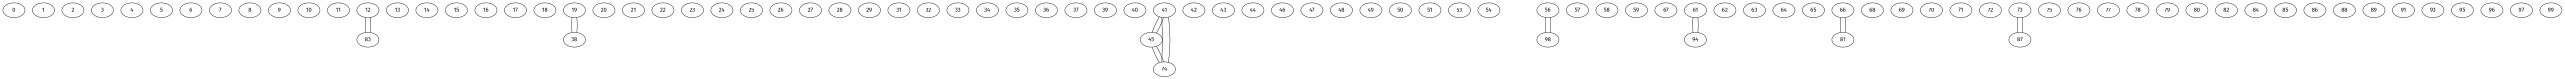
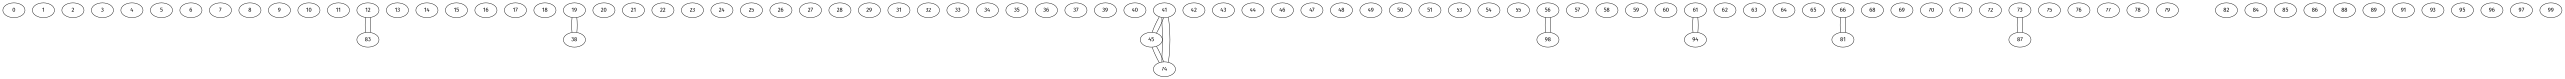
none -> (1518, 10)
(1666, 10) -> (1666, 10)
(2197, 10) -> none
